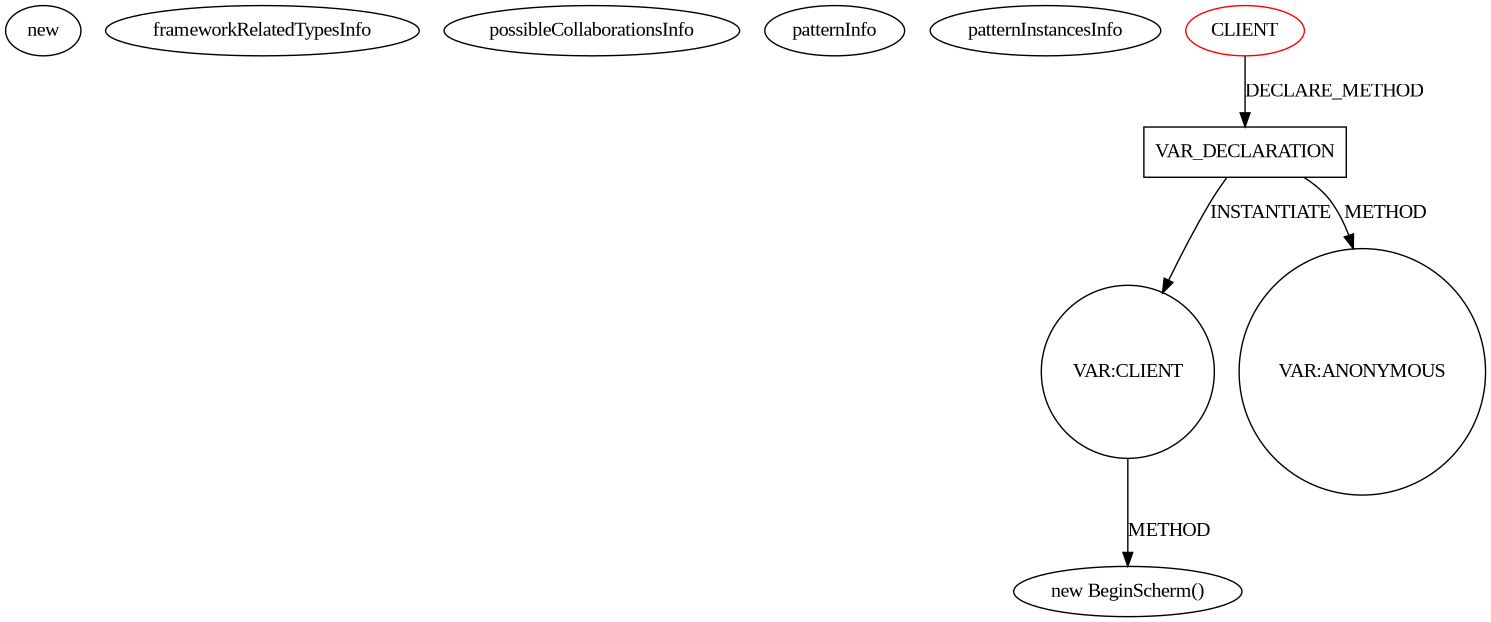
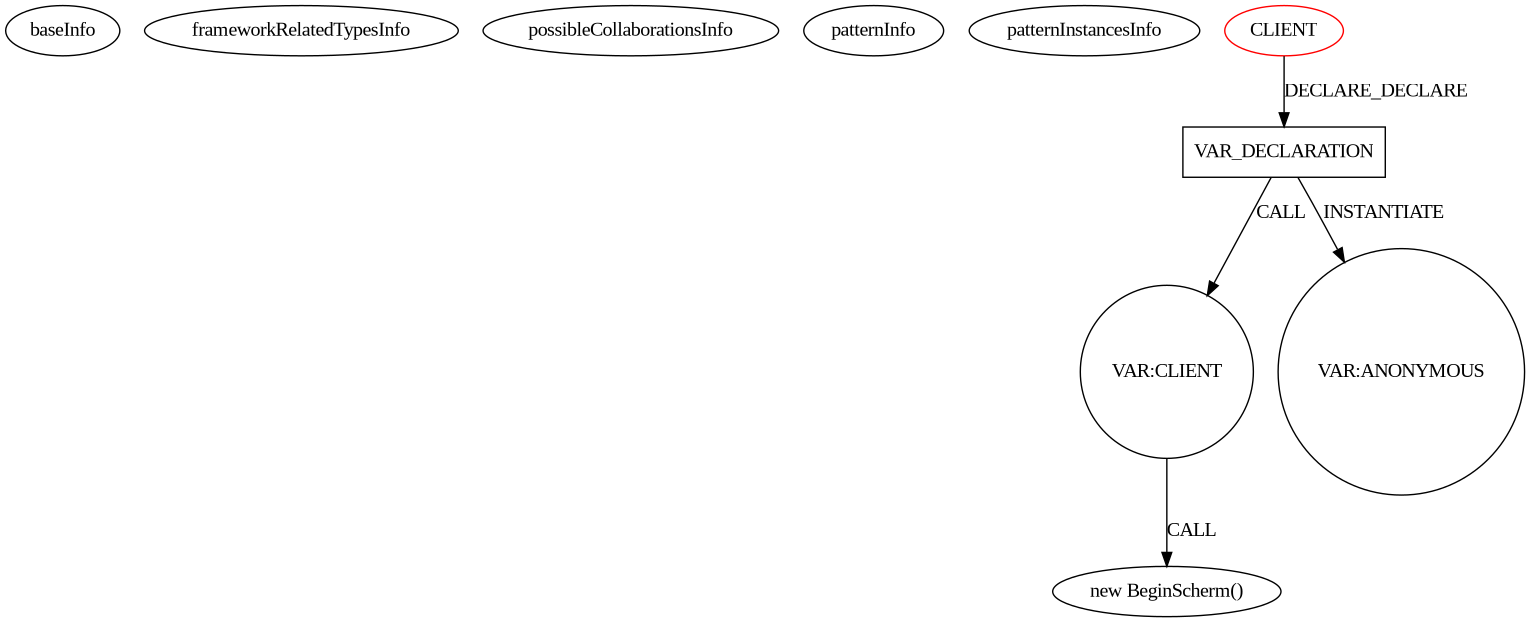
(43, 31) -> (63, 31)
(1334, 91) -> (1376, 91)
(1271, 213) -> (1281, 213)
(1385, 213) -> (1384, 213)
(1169, 531) -> (1192, 531)
